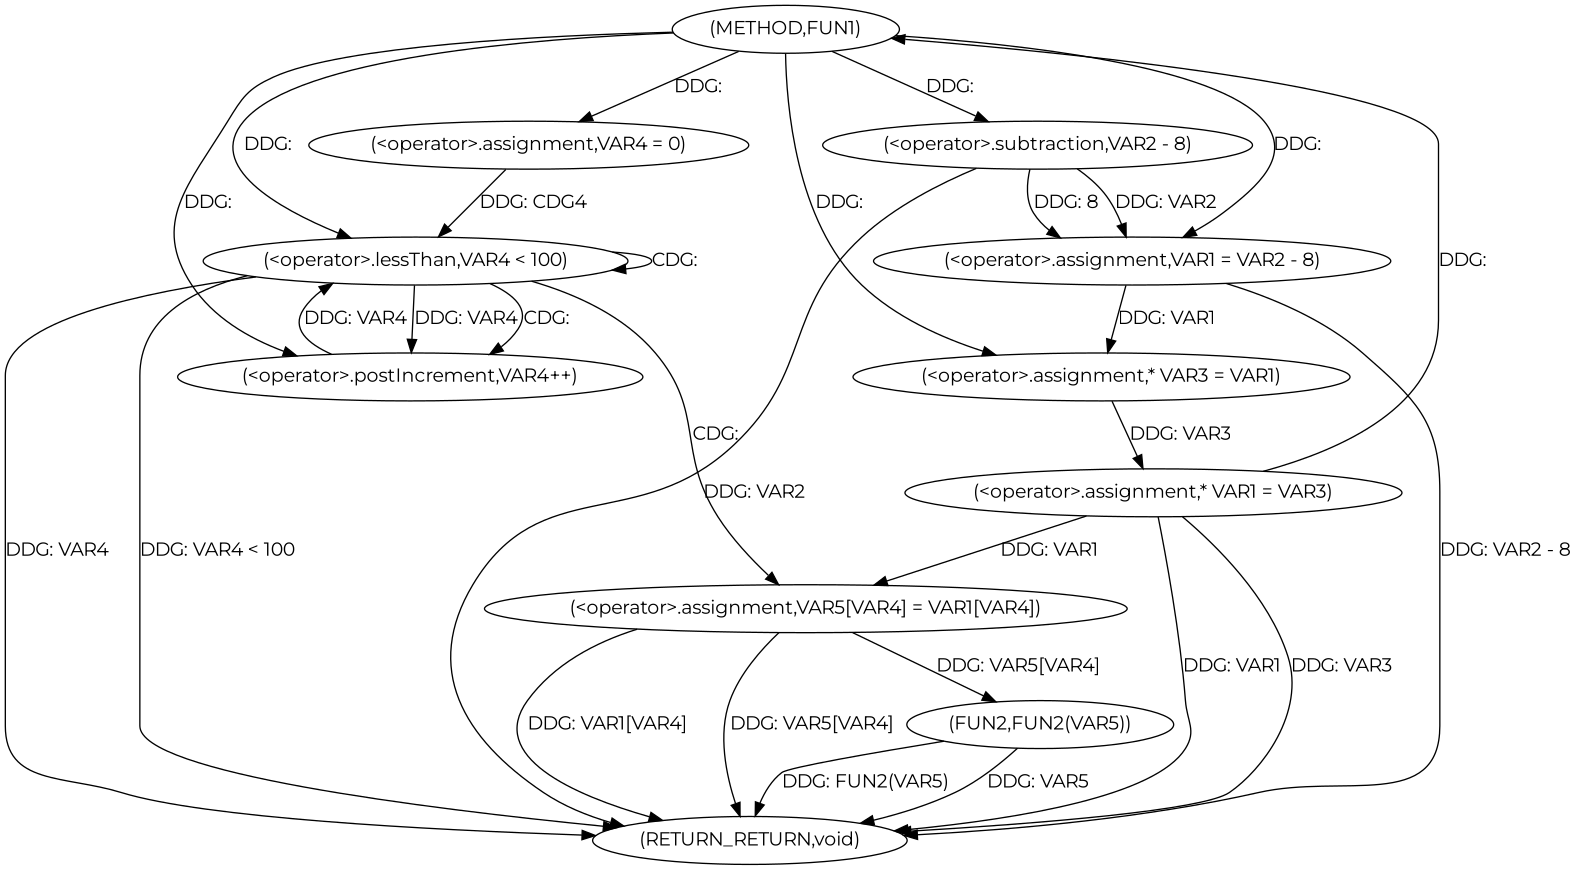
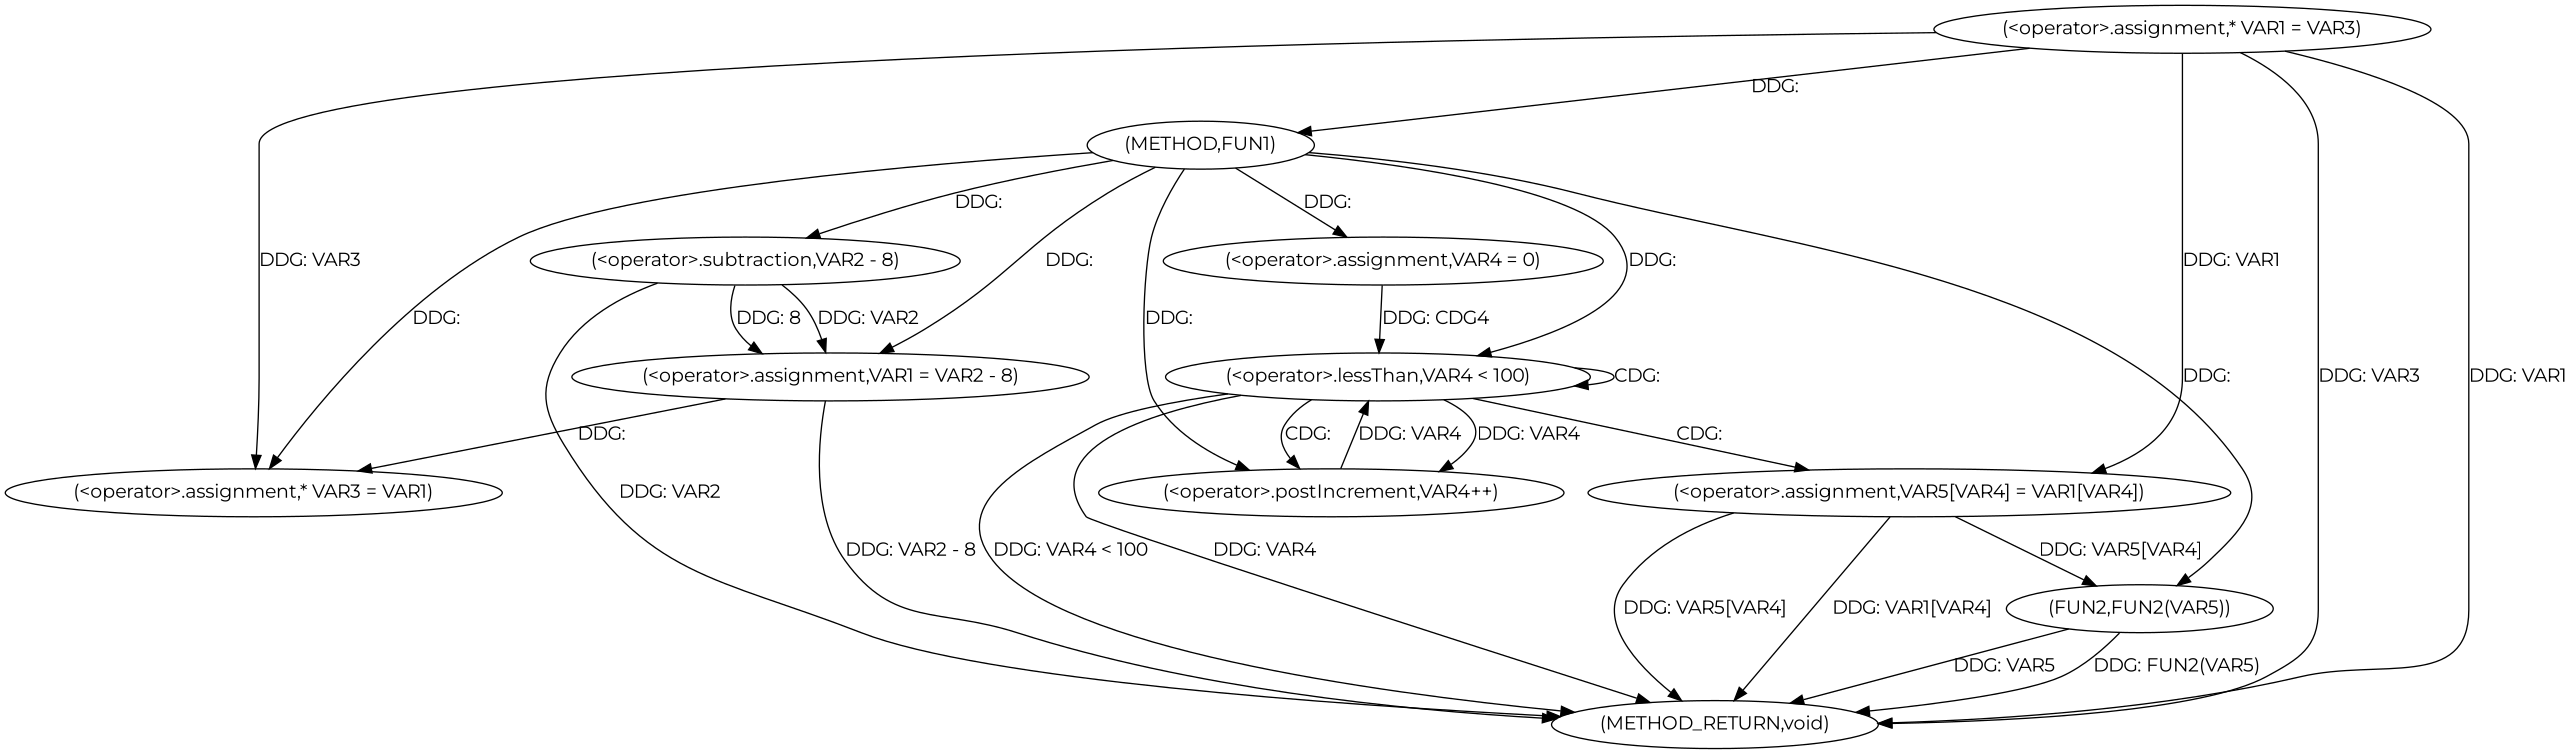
none -> (1869, 261)
(1167, 319) -> (604, 435)
(1125, 429) -> (937, 58)
(750, 840) -> (1715, 725)
